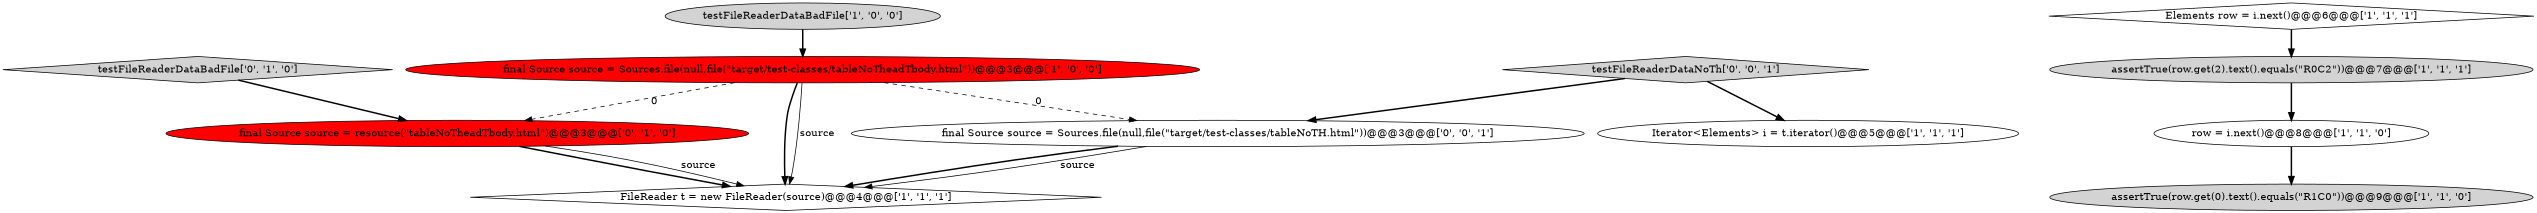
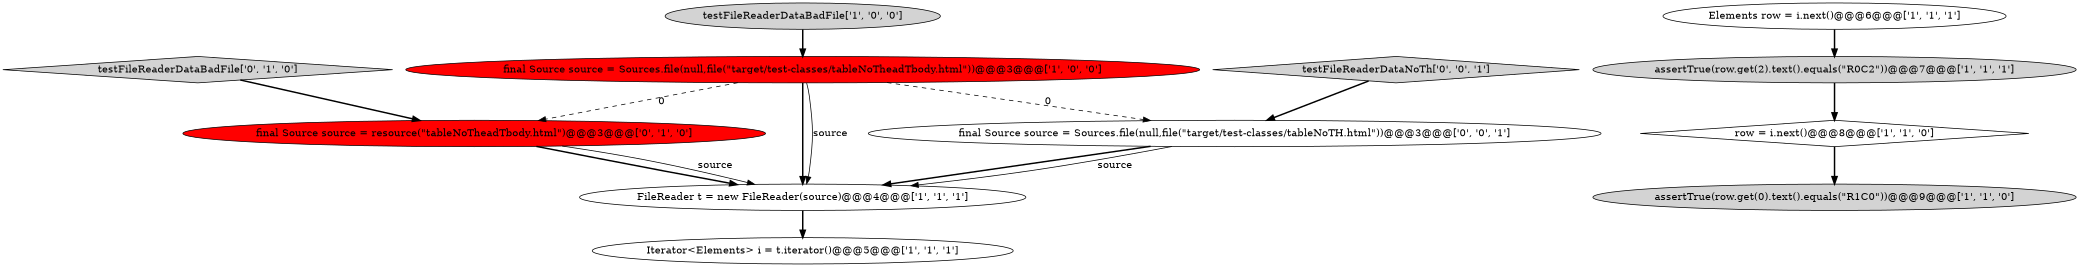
(2291, 16) -> (1835, 16)
(1742, 99) -> (803, 220)
(2291, 133) -> (1835, 133)
(786, 197) -> (803, 197)
